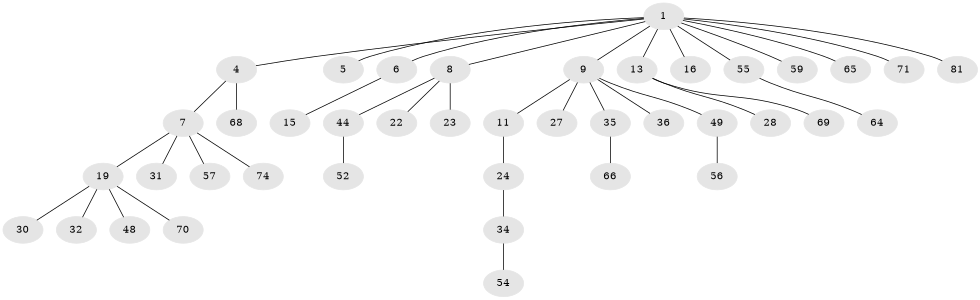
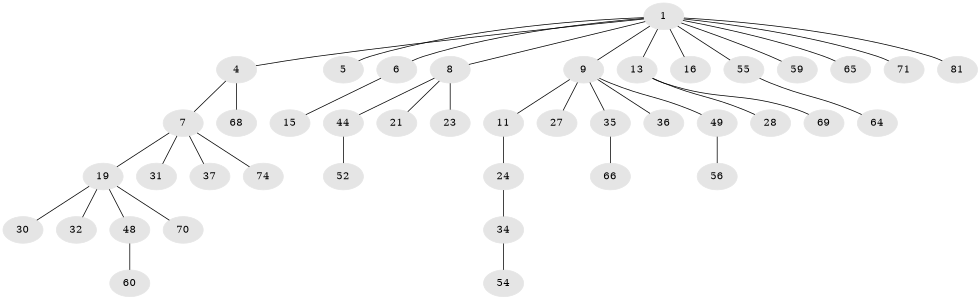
(397, 123) -> (397, 123)
(210, 177) -> (210, 177)
none -> (130, 283)
